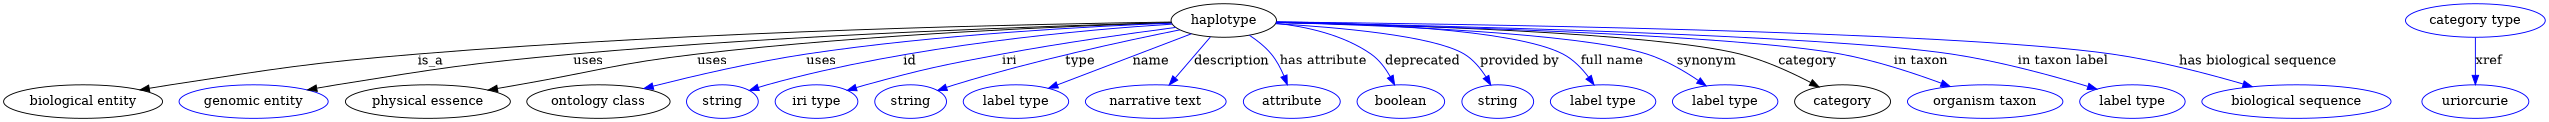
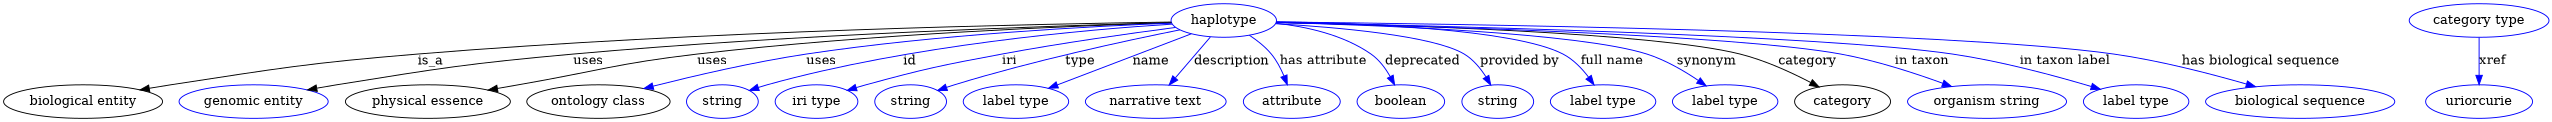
(1224, 21) -> (1224, 21)
(1985, 102) -> (1987, 102)
